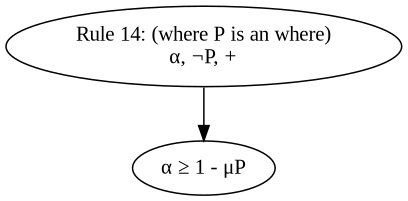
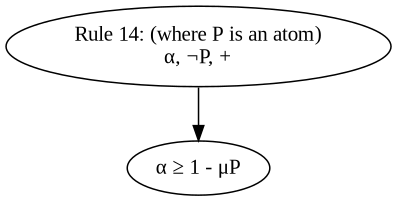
(204, 46) -> (199, 46)
